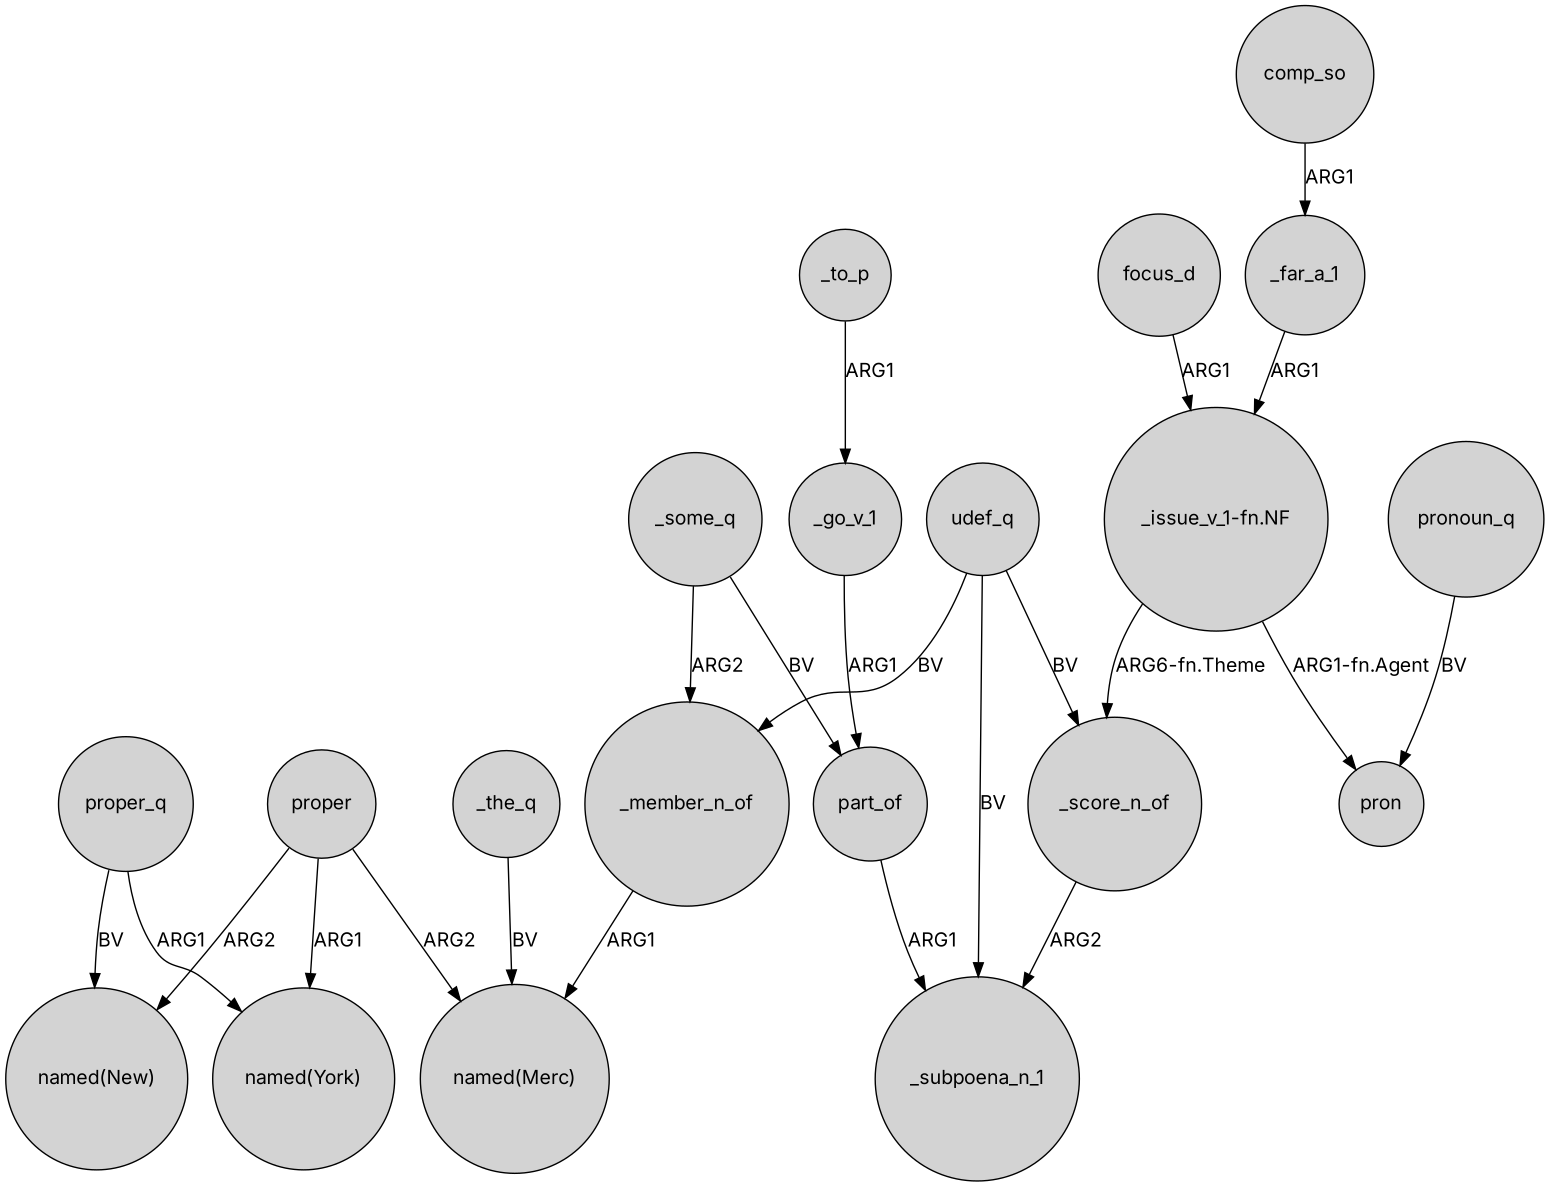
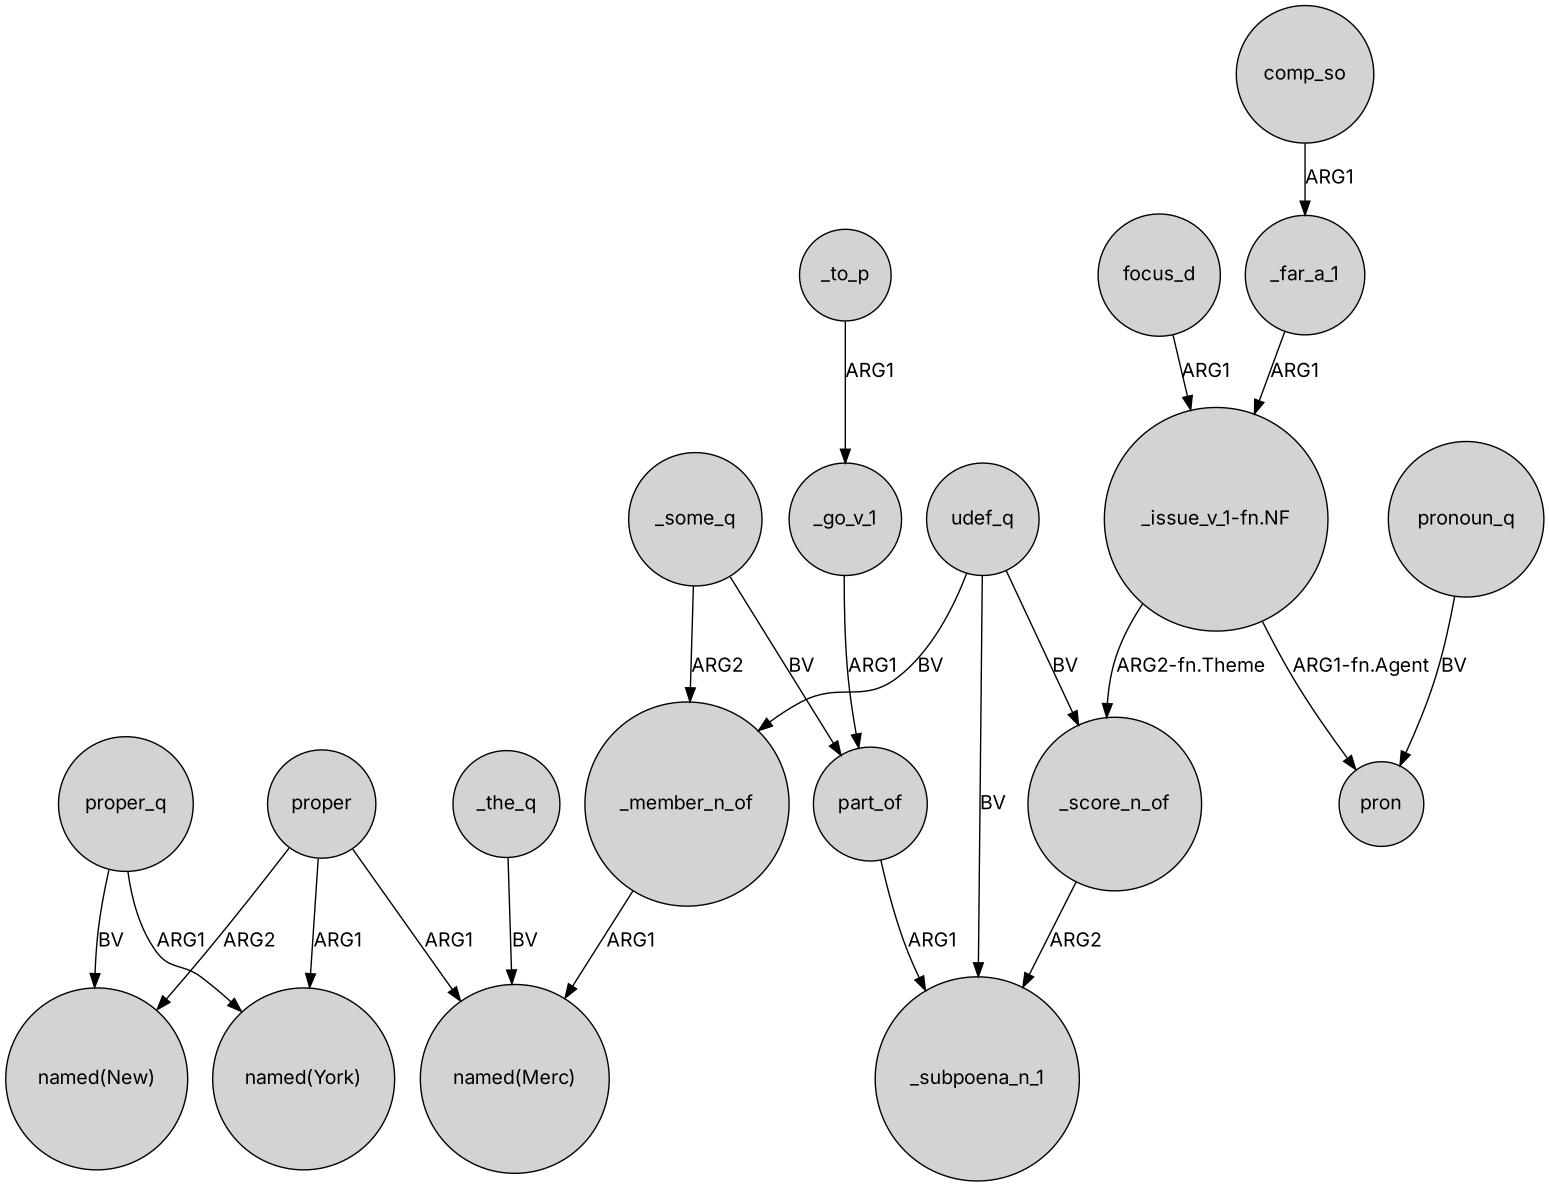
(1191, 667) -> (1191, 667)
(449, 941) -> (449, 941)
